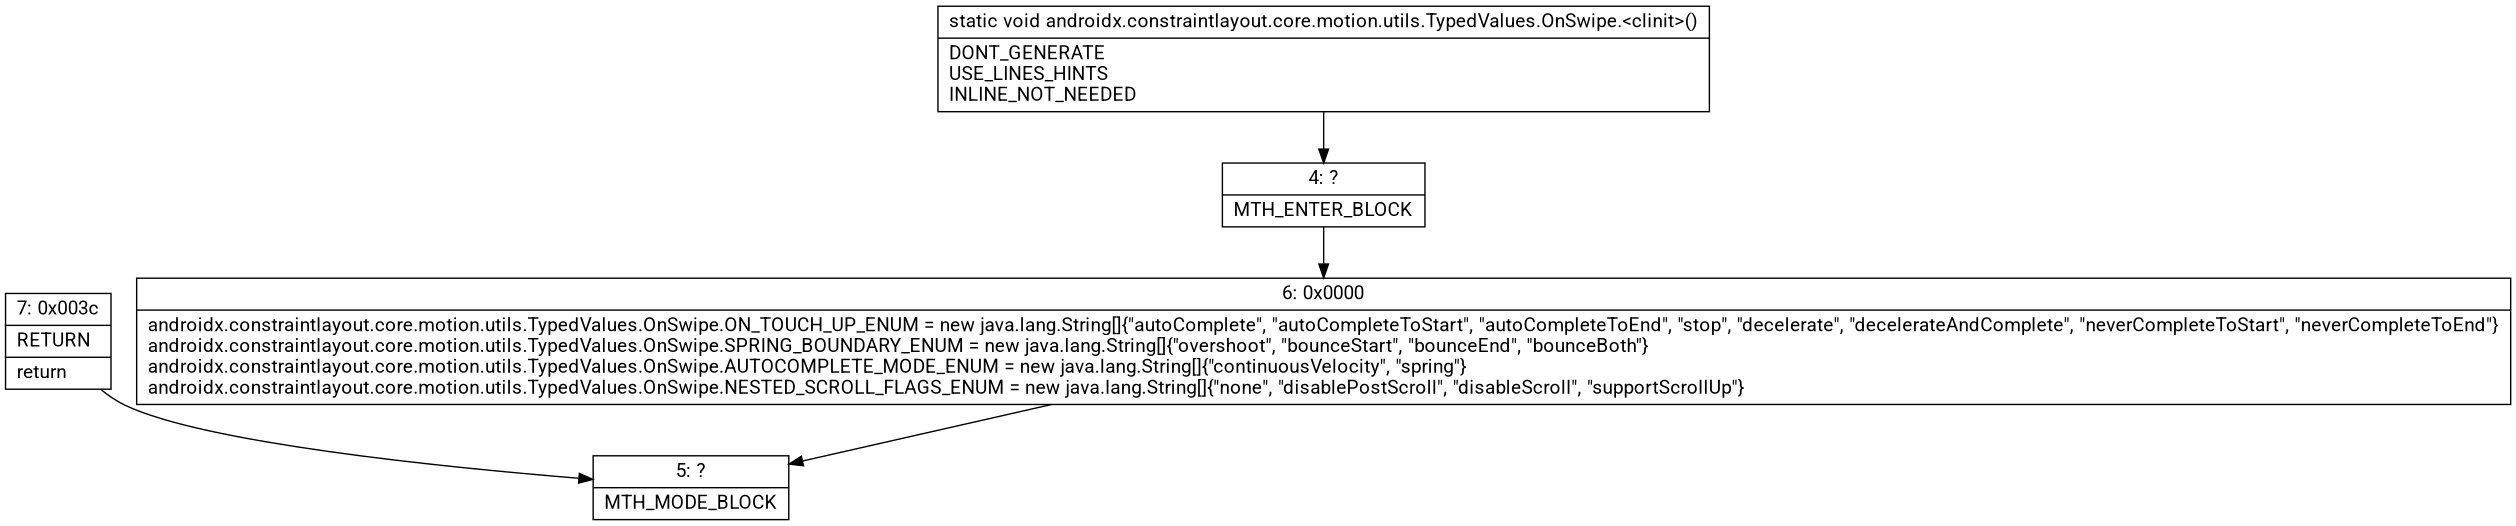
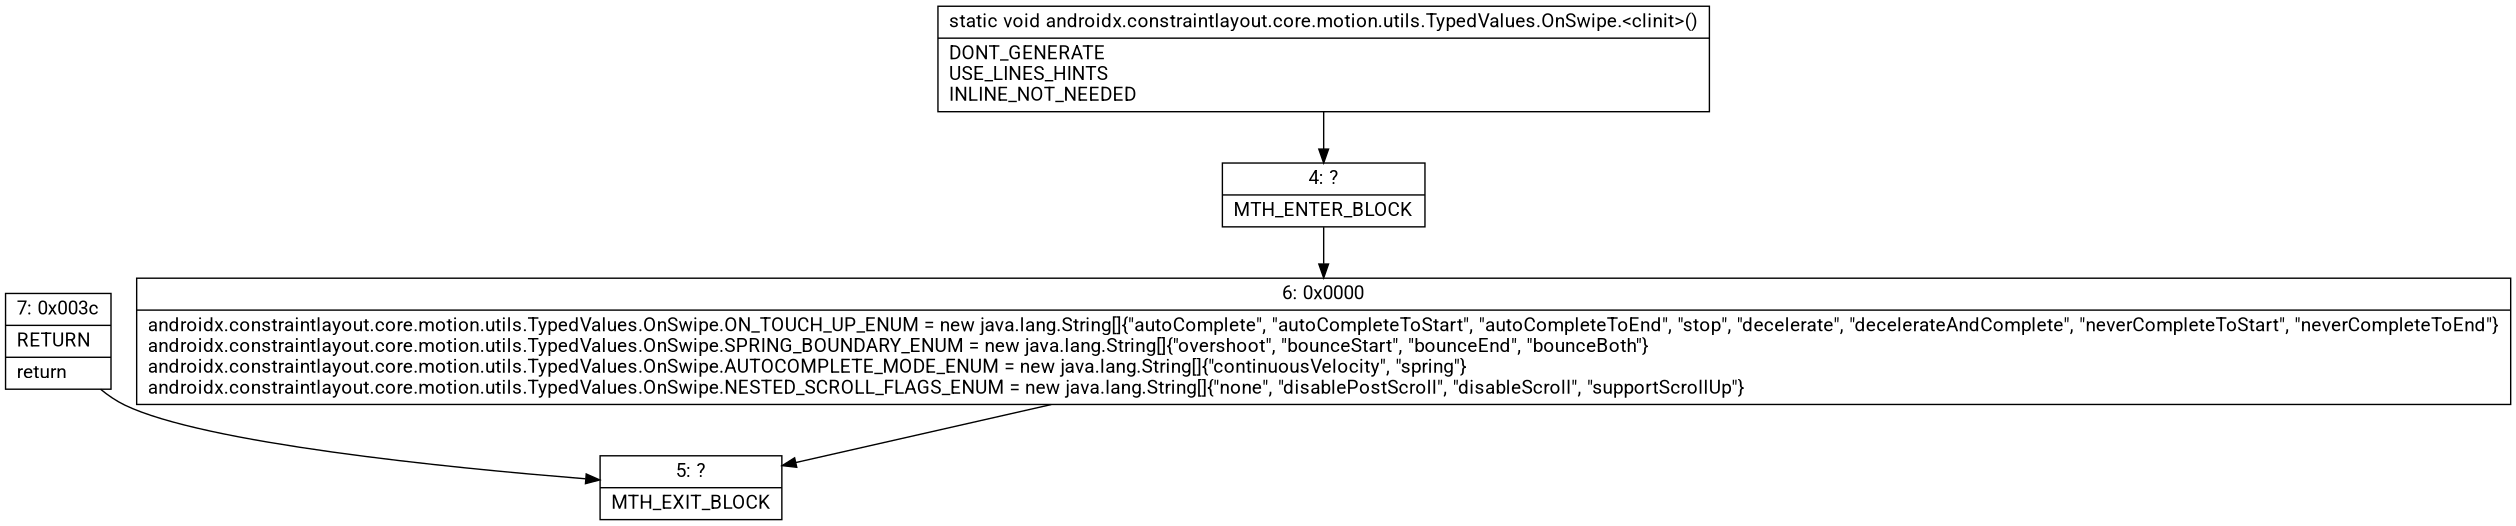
(691, 503) -> (691, 503)
